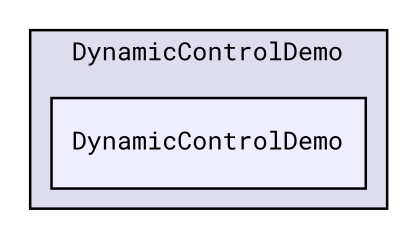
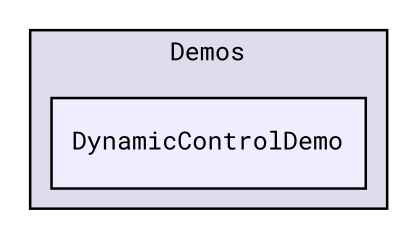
(209, 54) -> (209, 54)
